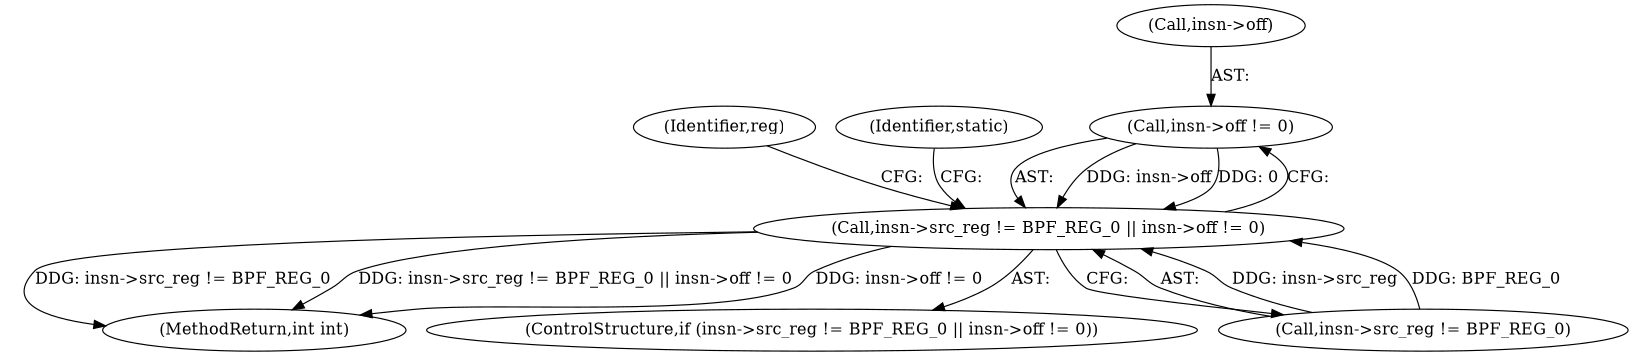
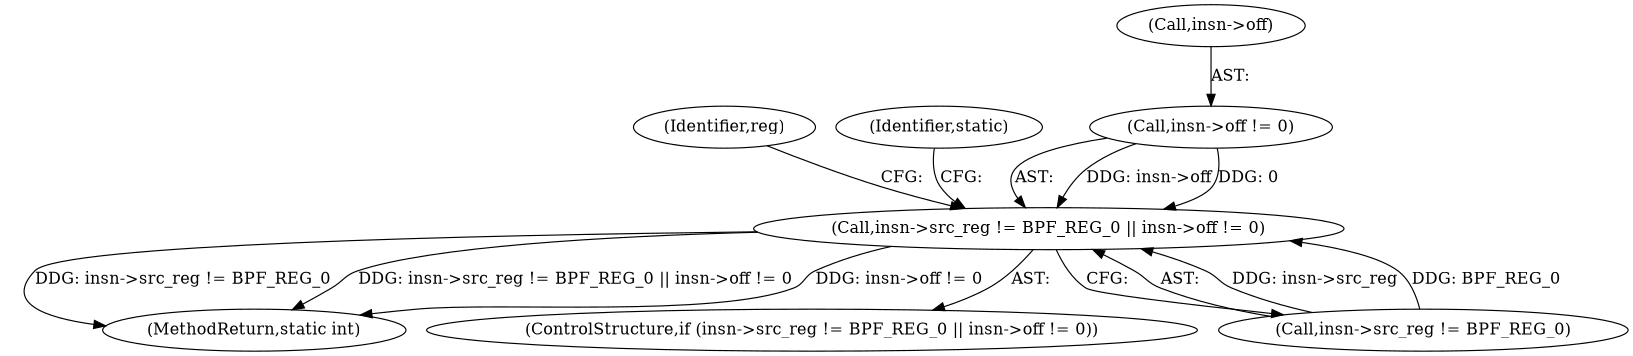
(1275, 194) -> none
(254, 330) -> (254, 330)
